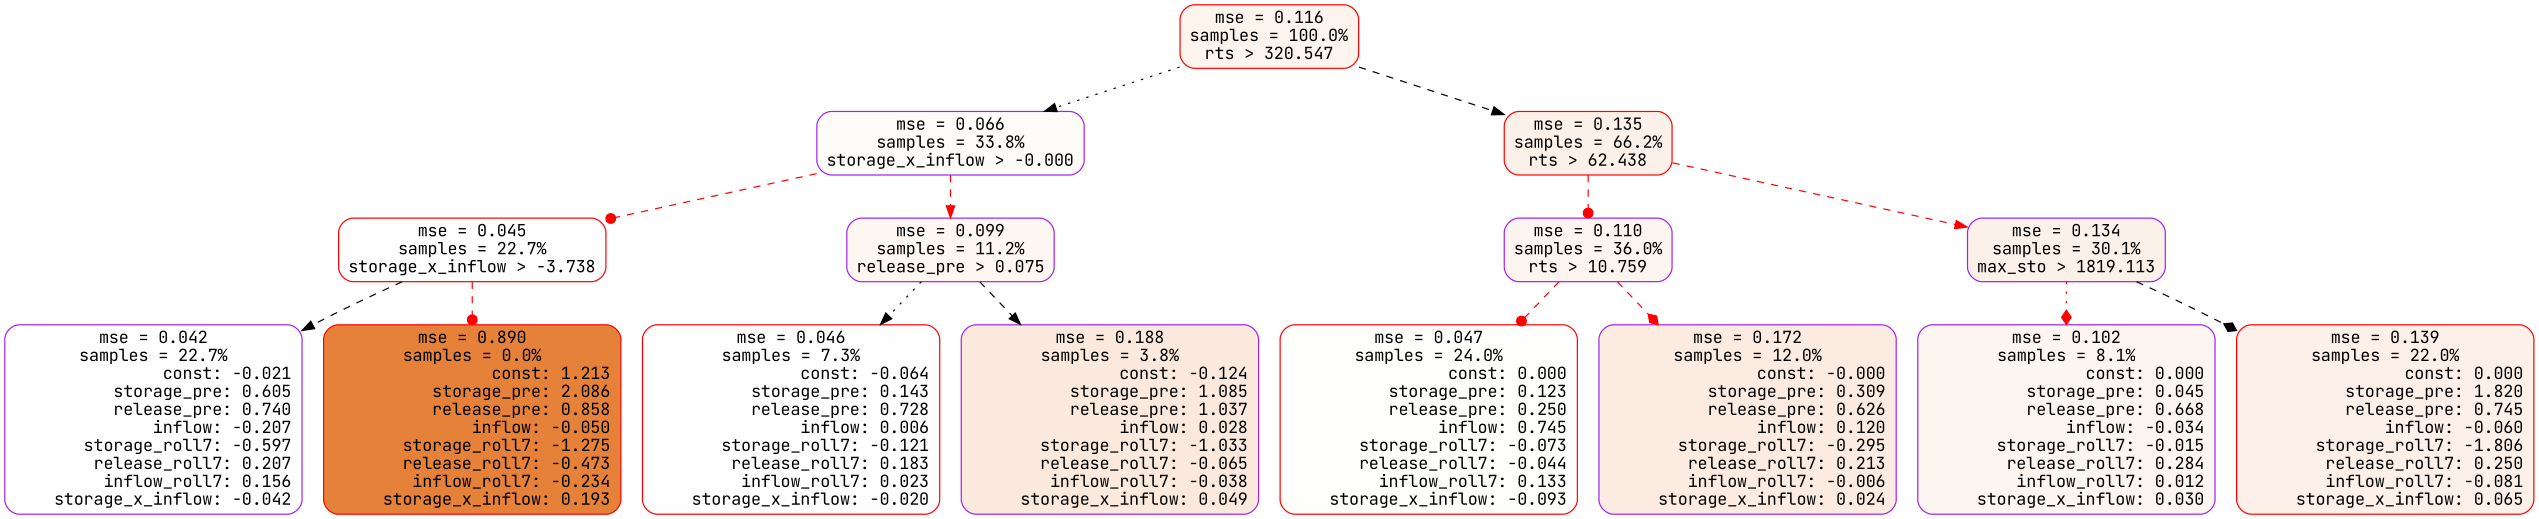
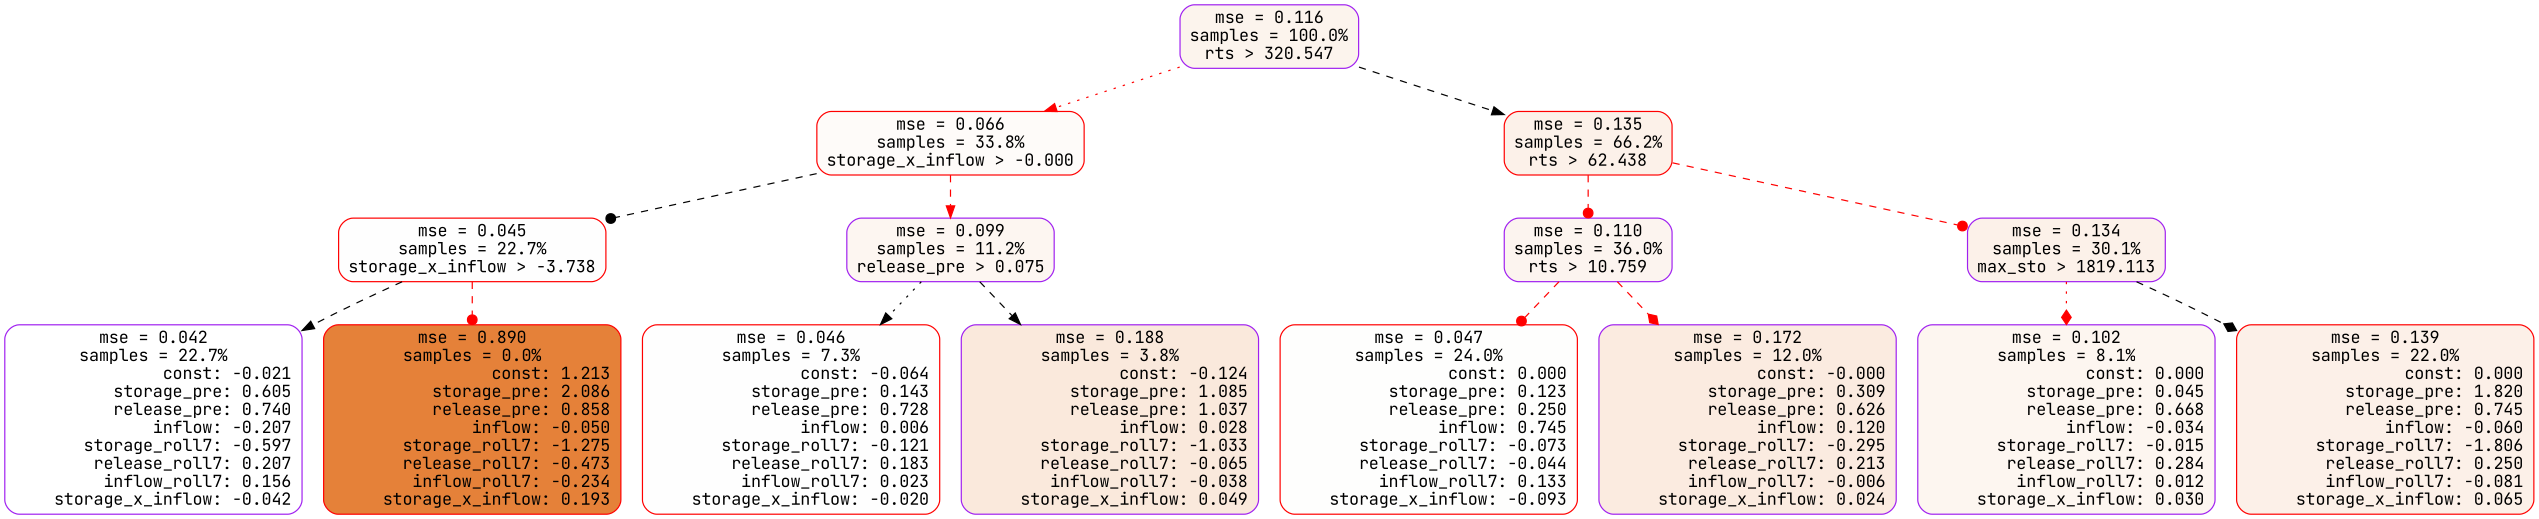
(1269, 37) -> (1269, 37)
(1118, 87) -> (1118, 87)
(950, 143) -> (950, 143)
(1814, 194) -> (1815, 194)
(716, 196) -> (716, 196)
